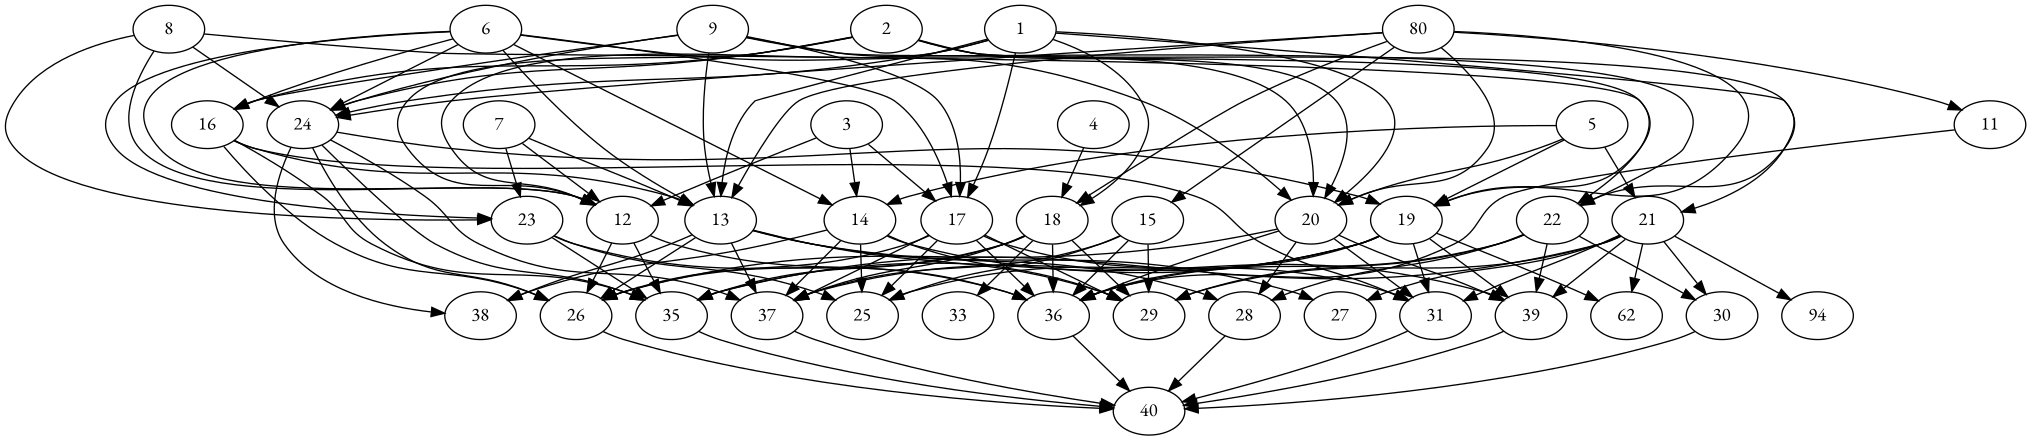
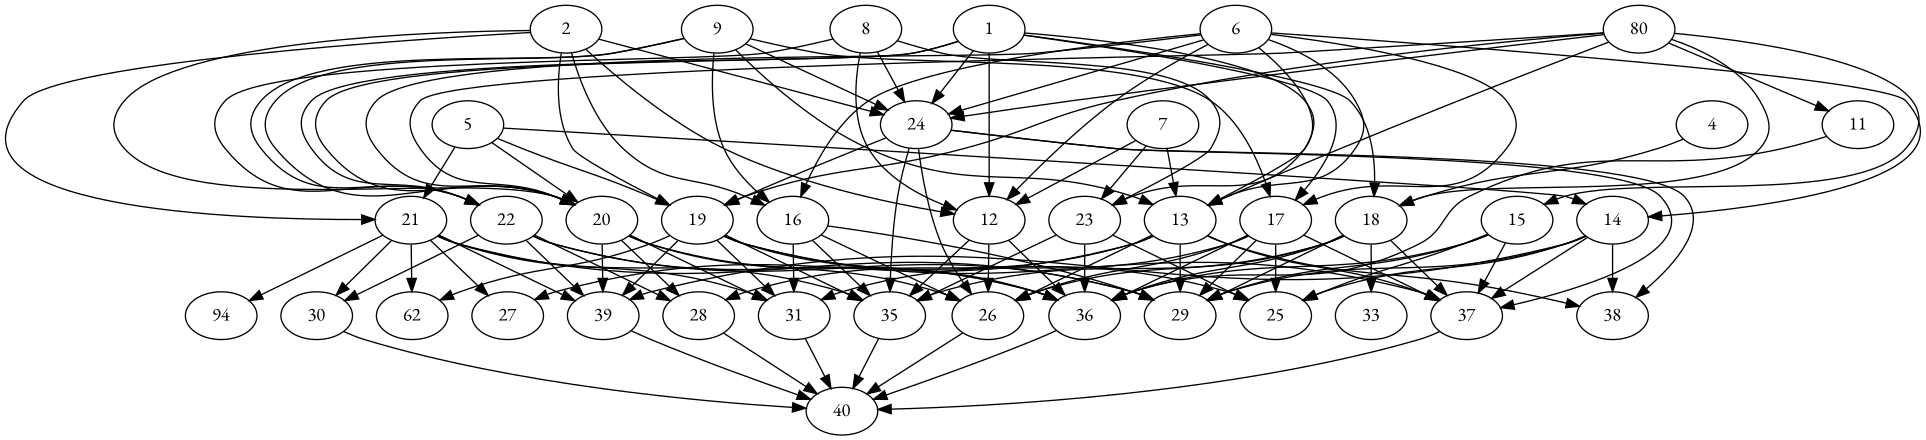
(847, 125) -> none
(457, 173) -> (931, 242)
